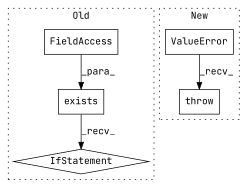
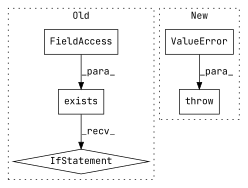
(217, 72) -> (217, 72)
